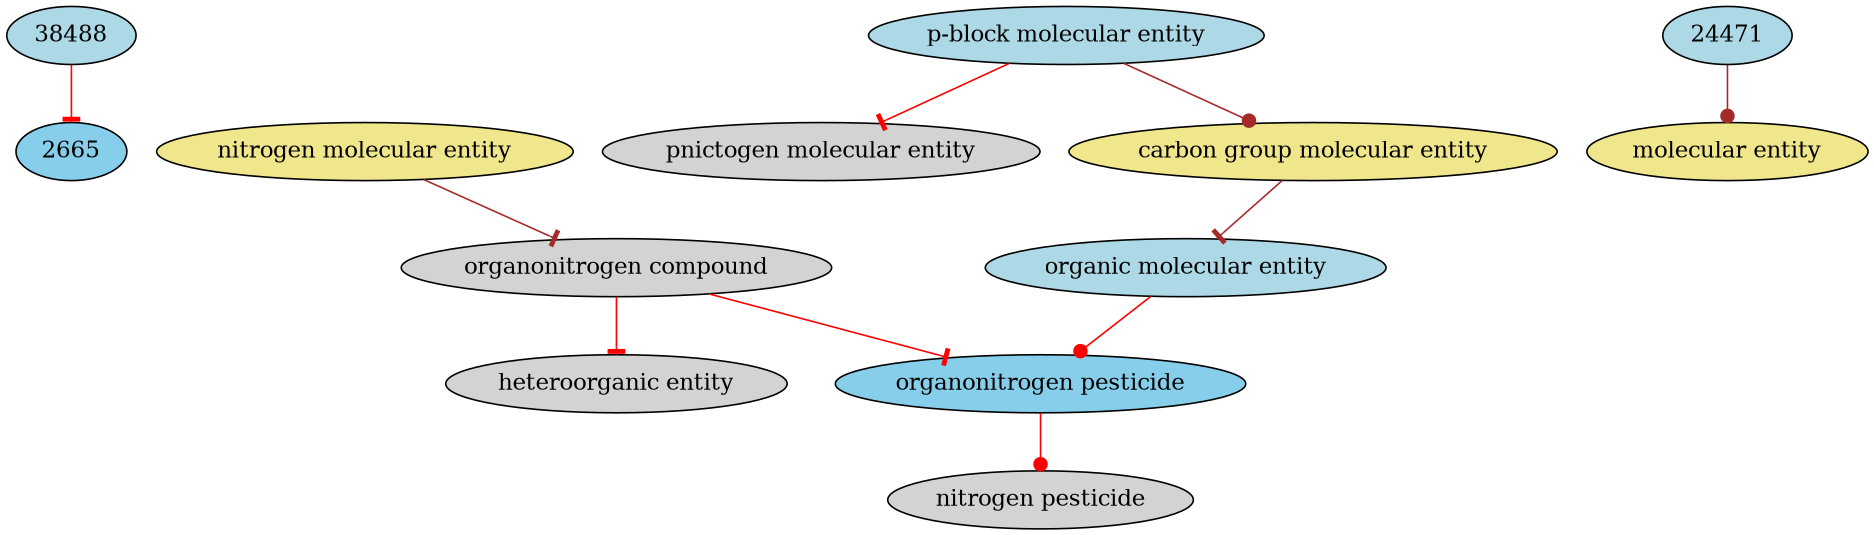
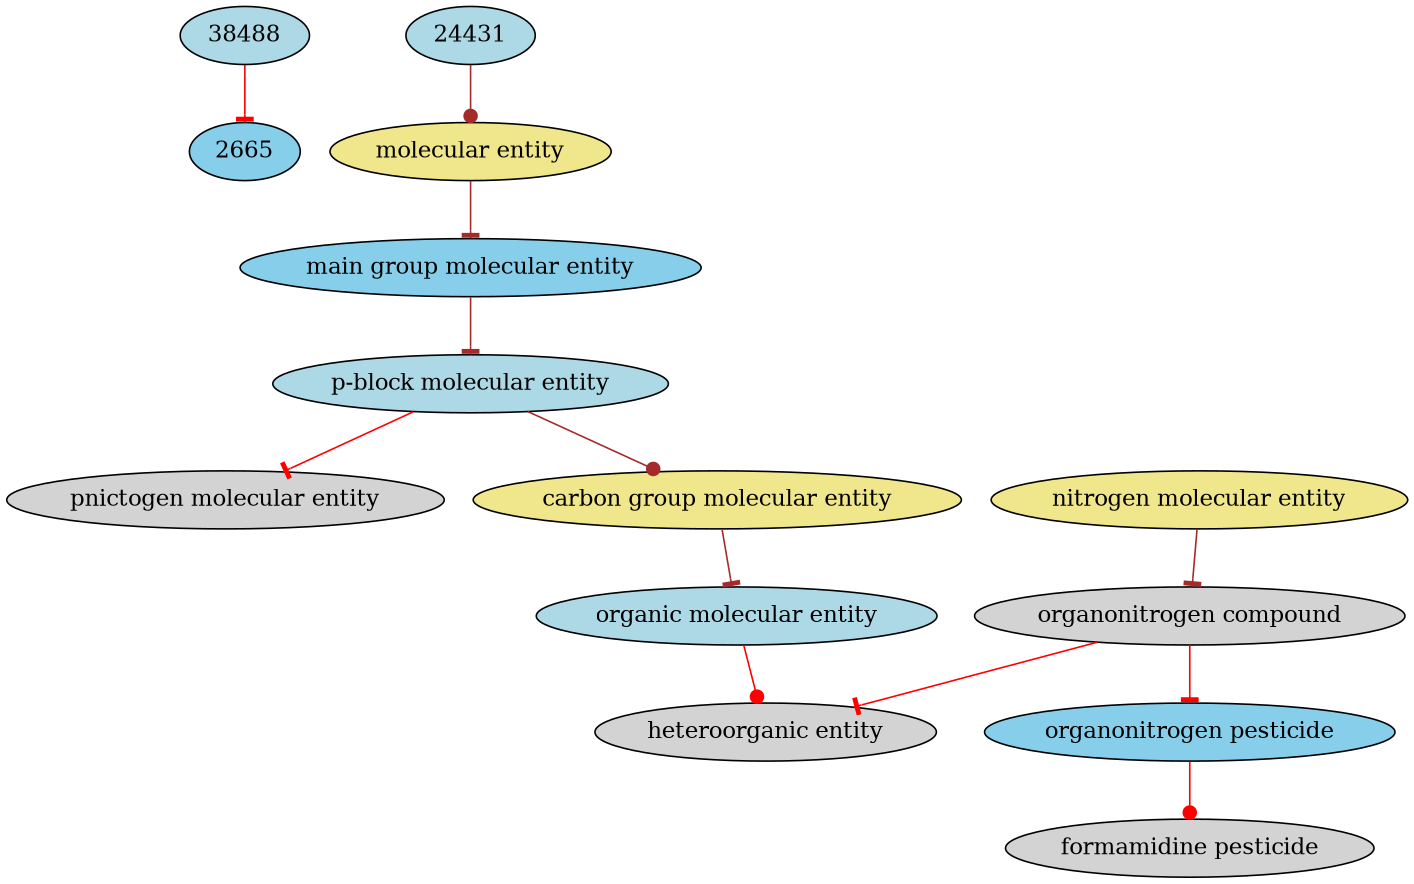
(1727, 35) -> (471, 35)
none -> (471, 268)
(1118, 322) -> (750, 668)
(1041, 500) -> (1190, 848)
